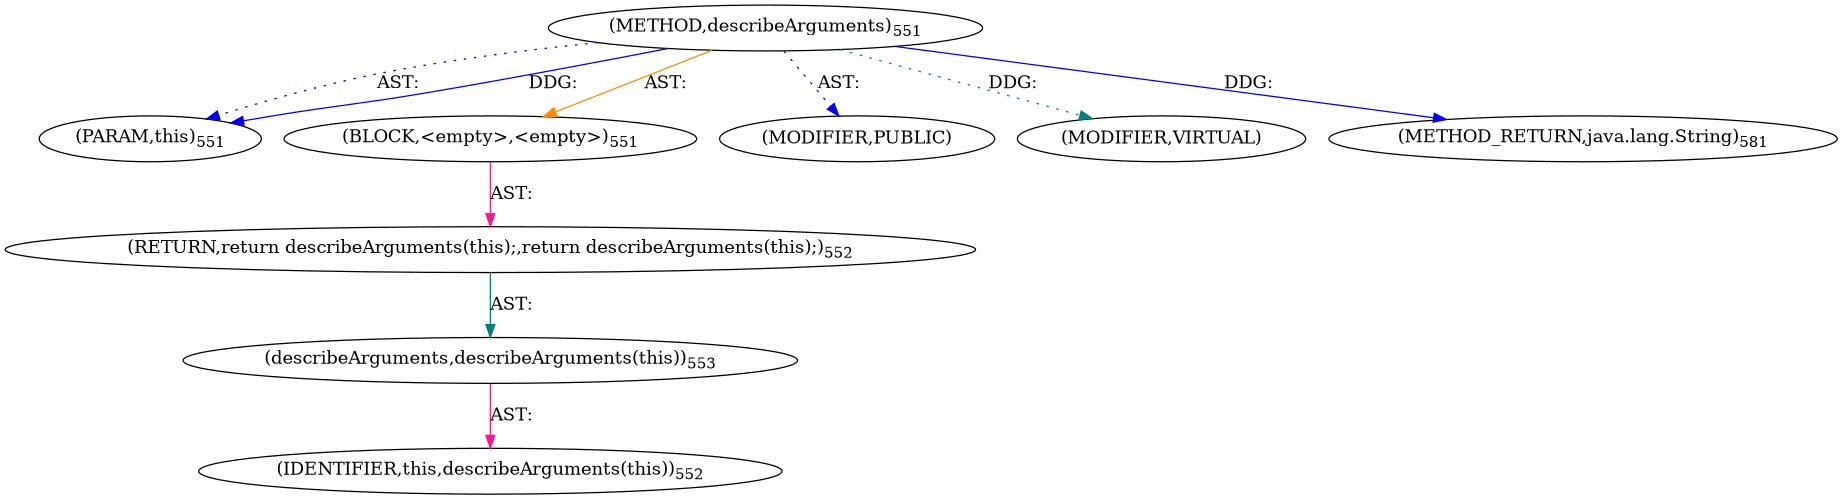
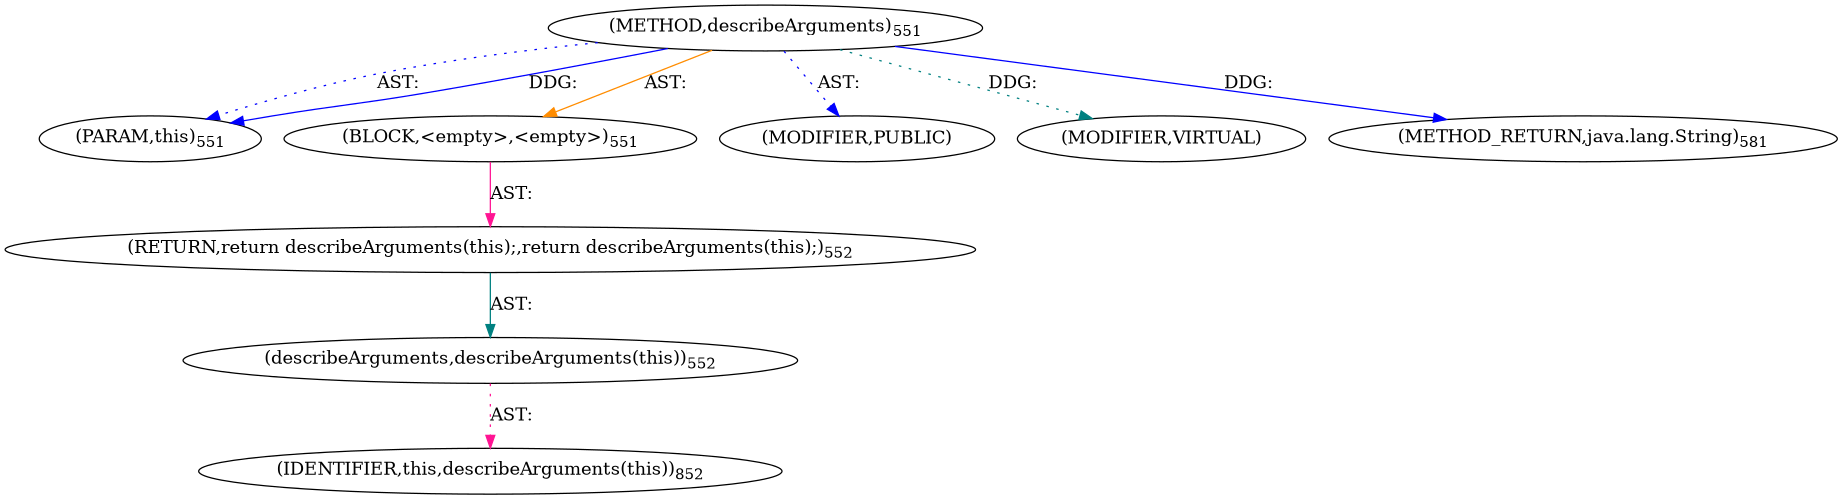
(702, 359) -> (702, 359)
(490, 409) -> (490, 409)
(690, 469) -> (690, 469)
